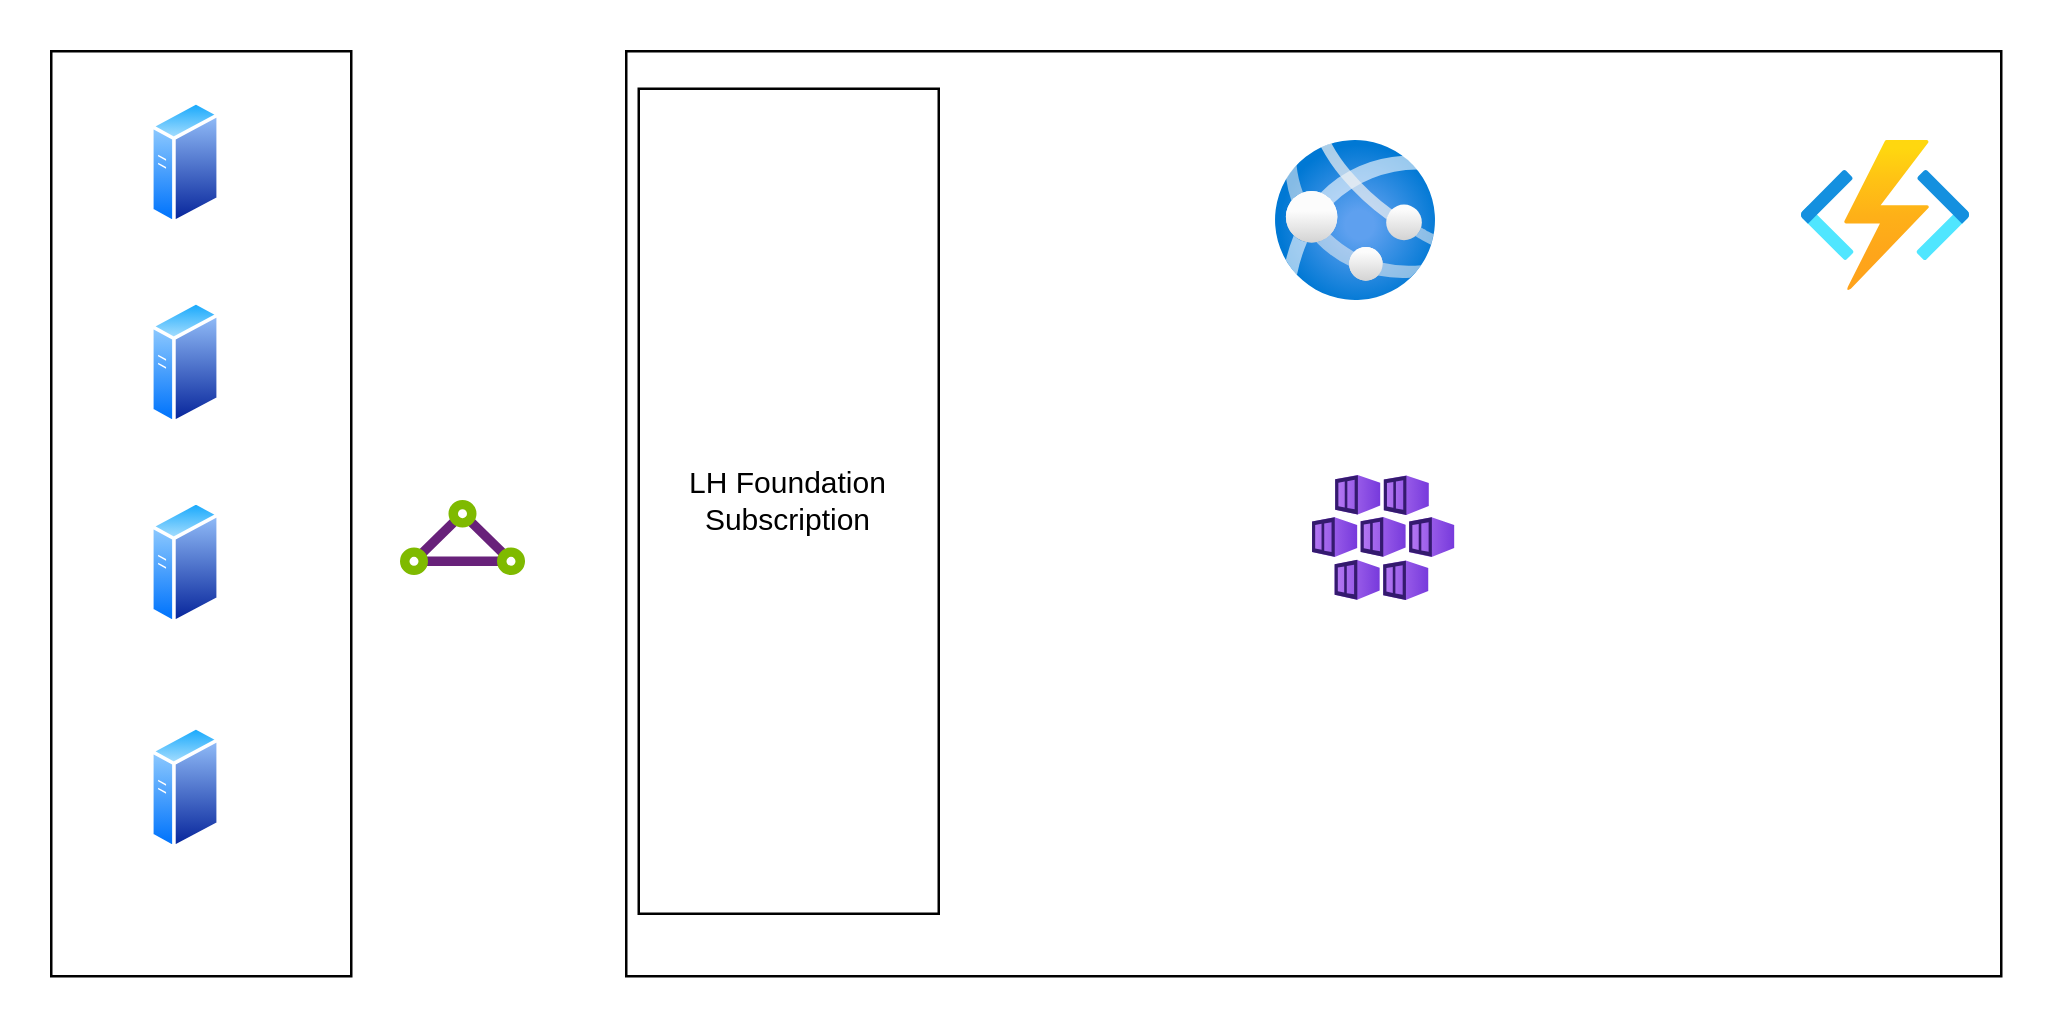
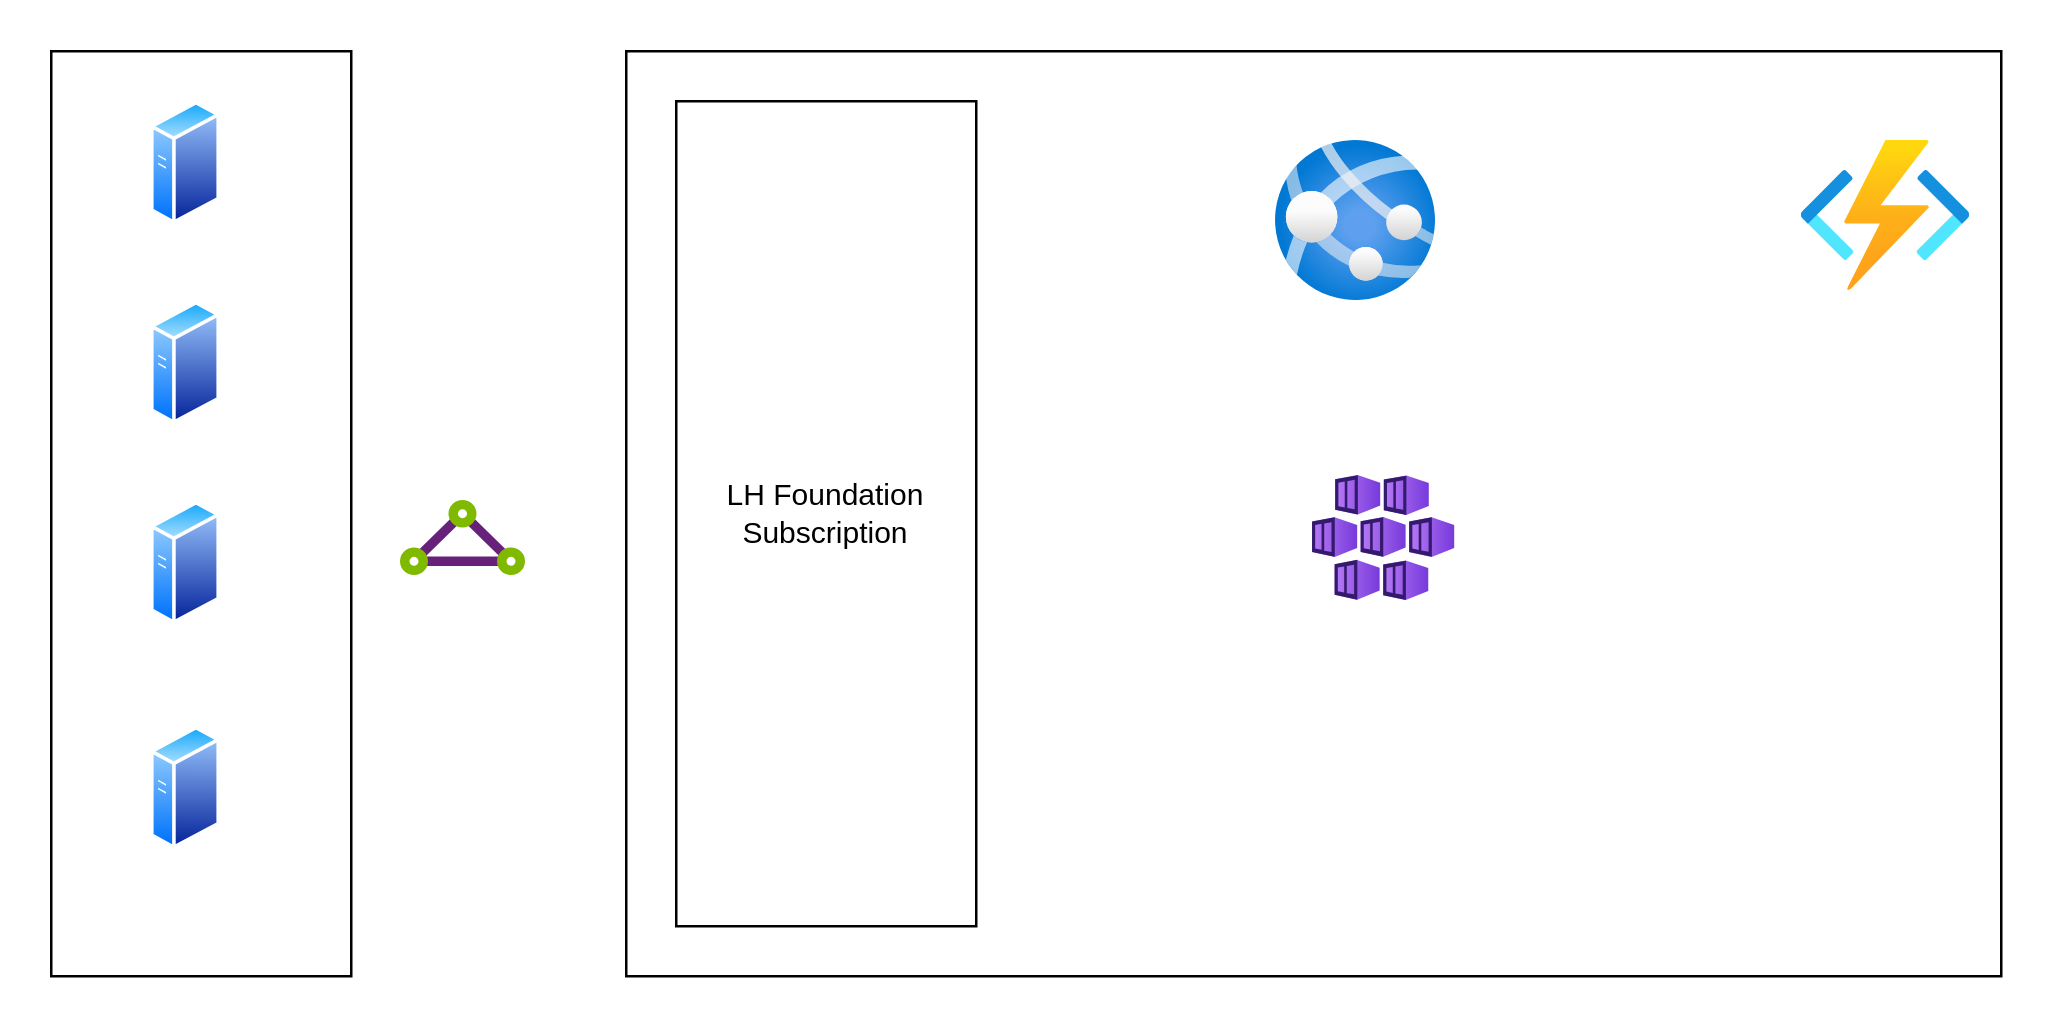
(789, 501) -> (826, 514)
